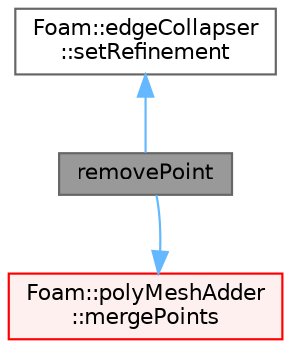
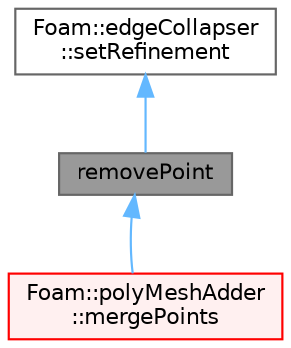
(160, 223) -> (131, 245)
